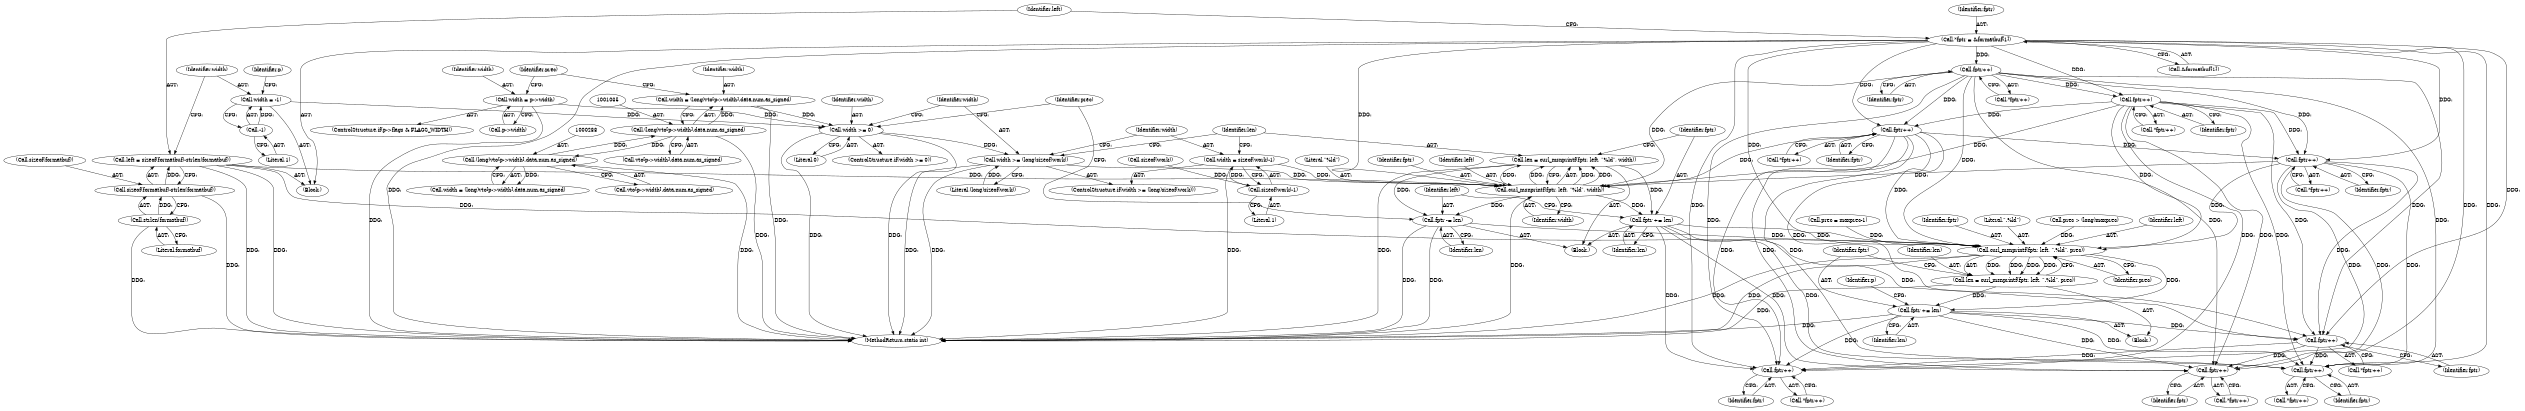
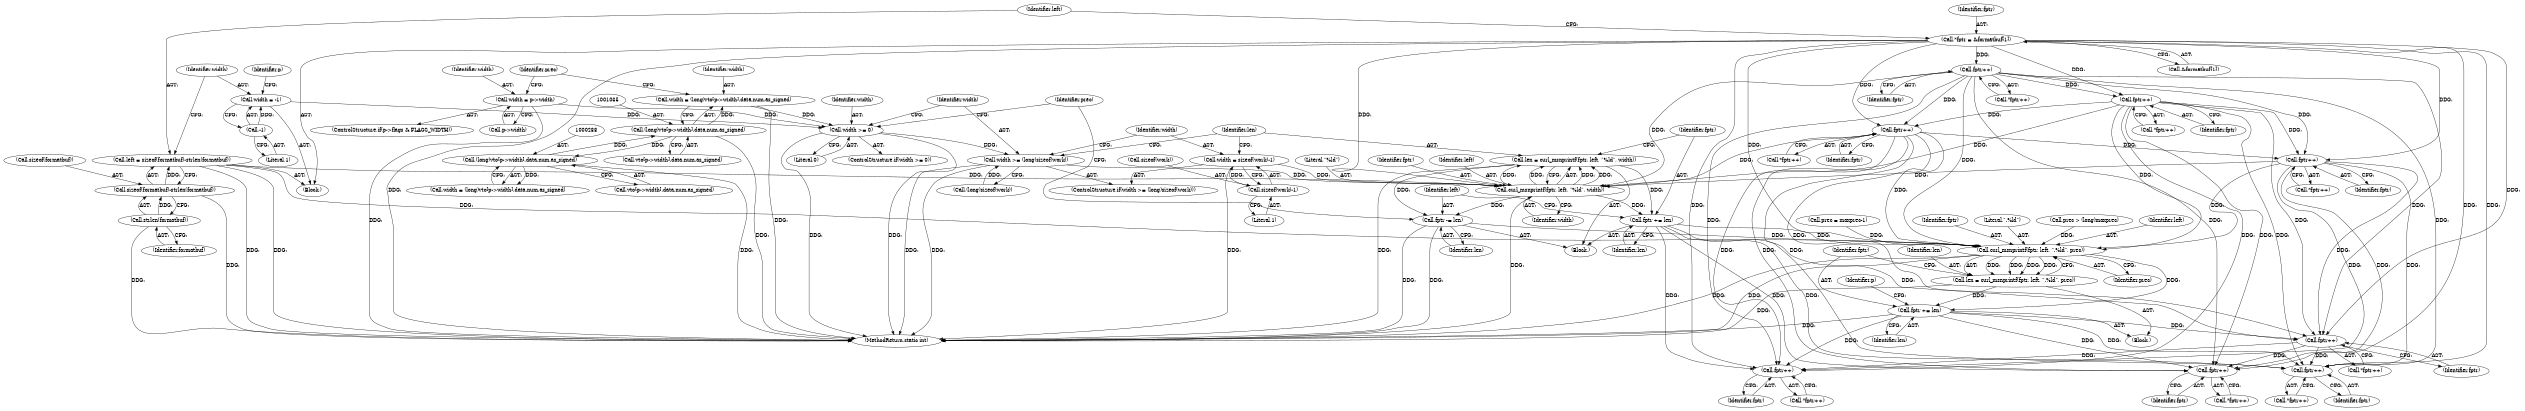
(1222, 176) -> (1222, 176)
(983, 191) -> (983, 191)
(179, 251) -> (179, 251)
